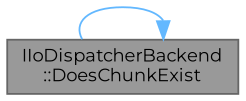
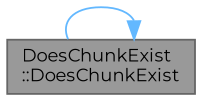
(123, 67) -> (101, 67)
